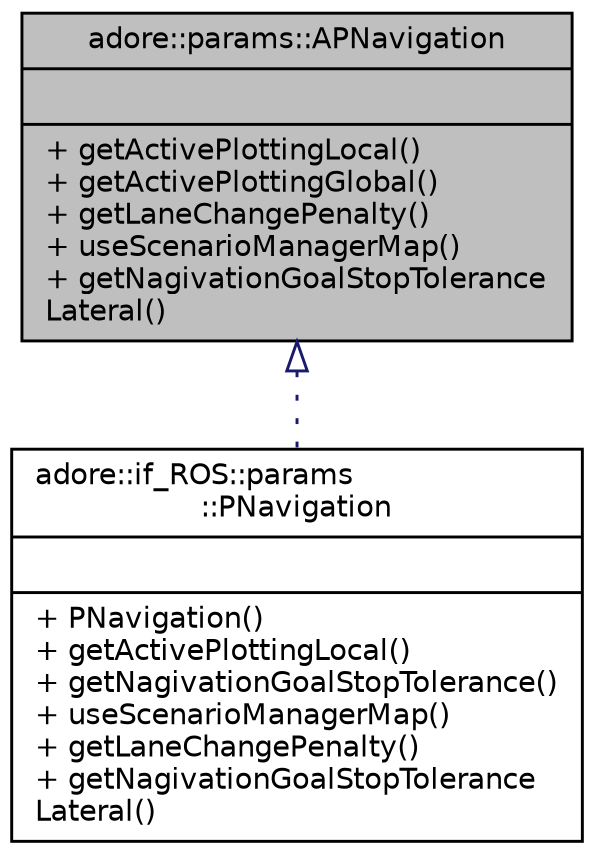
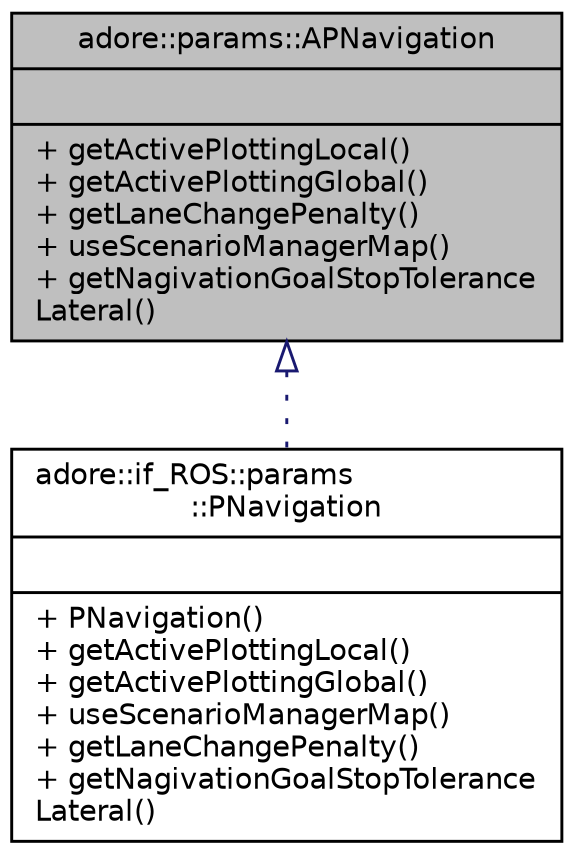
(297, 683) -> (233, 683)
